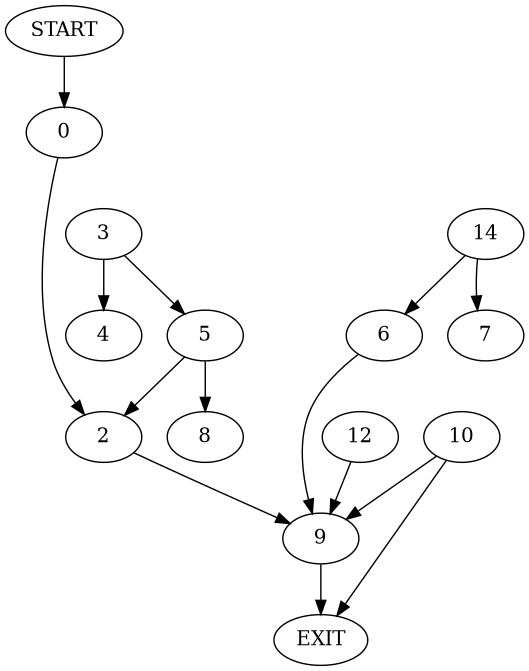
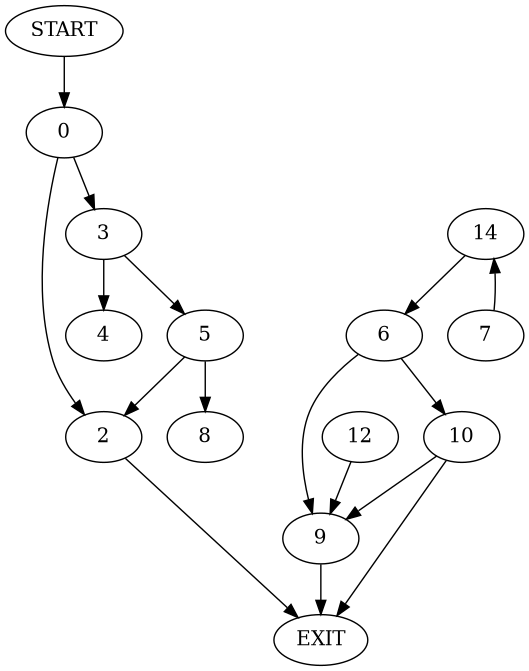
none -> (81, 177)
(476, 277) -> (495, 292)
none -> (419, 381)
(205, 486) -> (206, 533)
